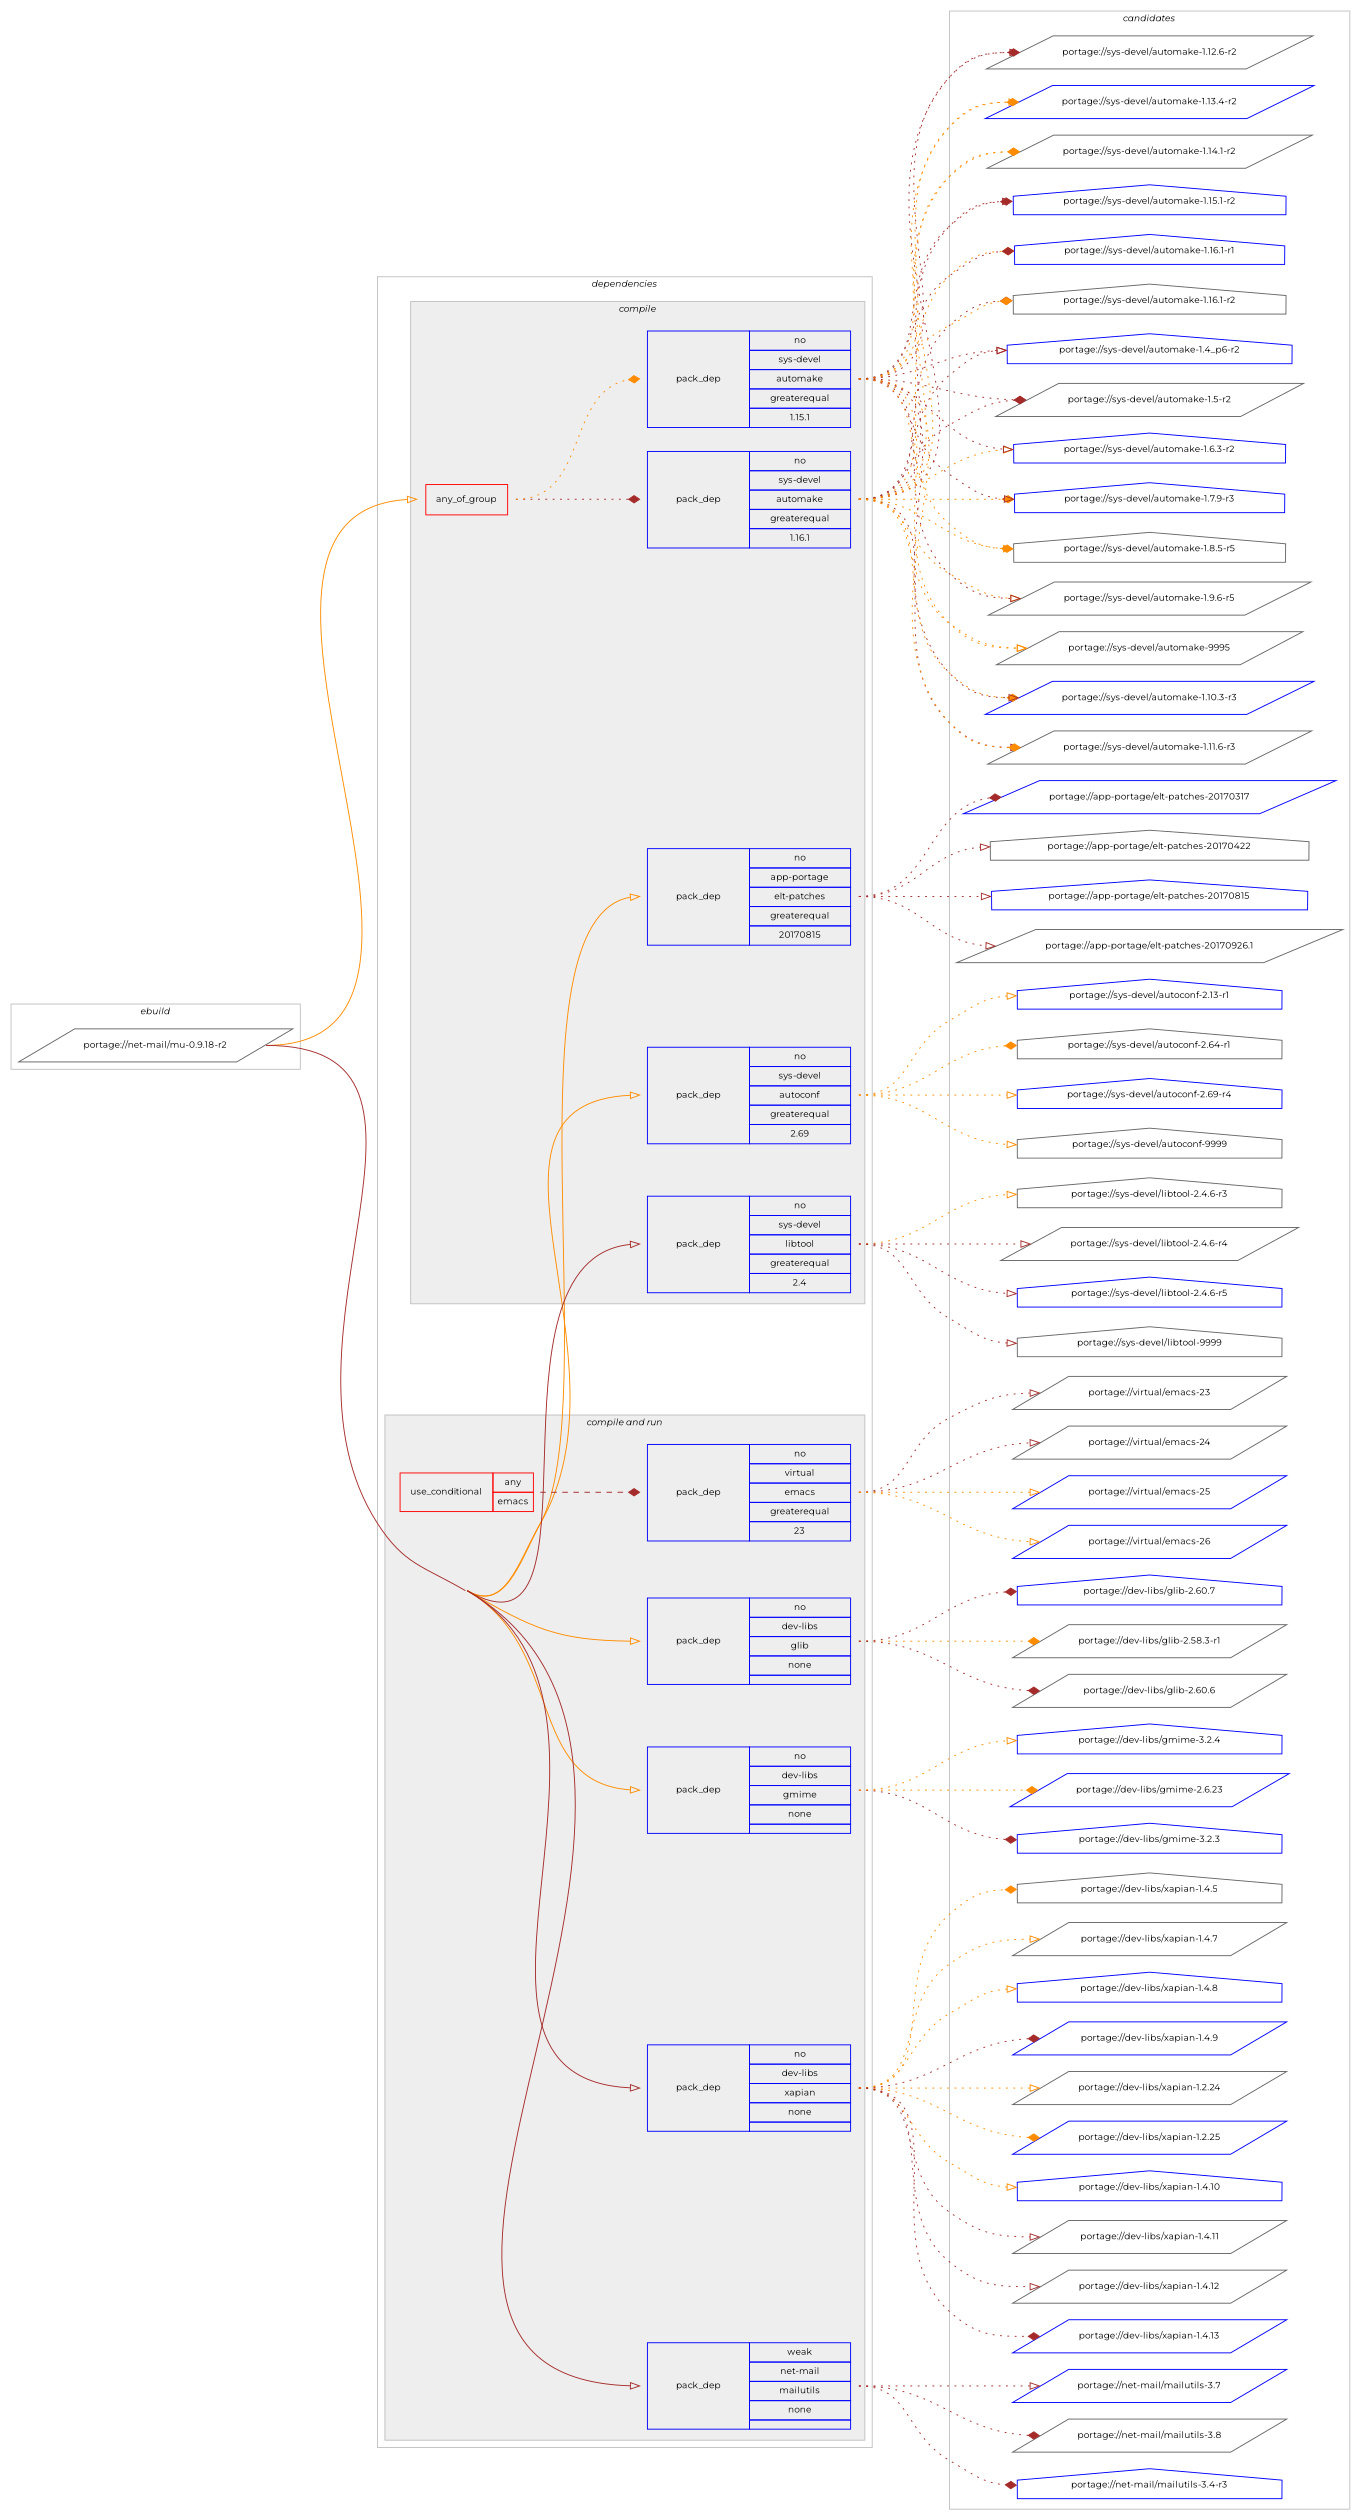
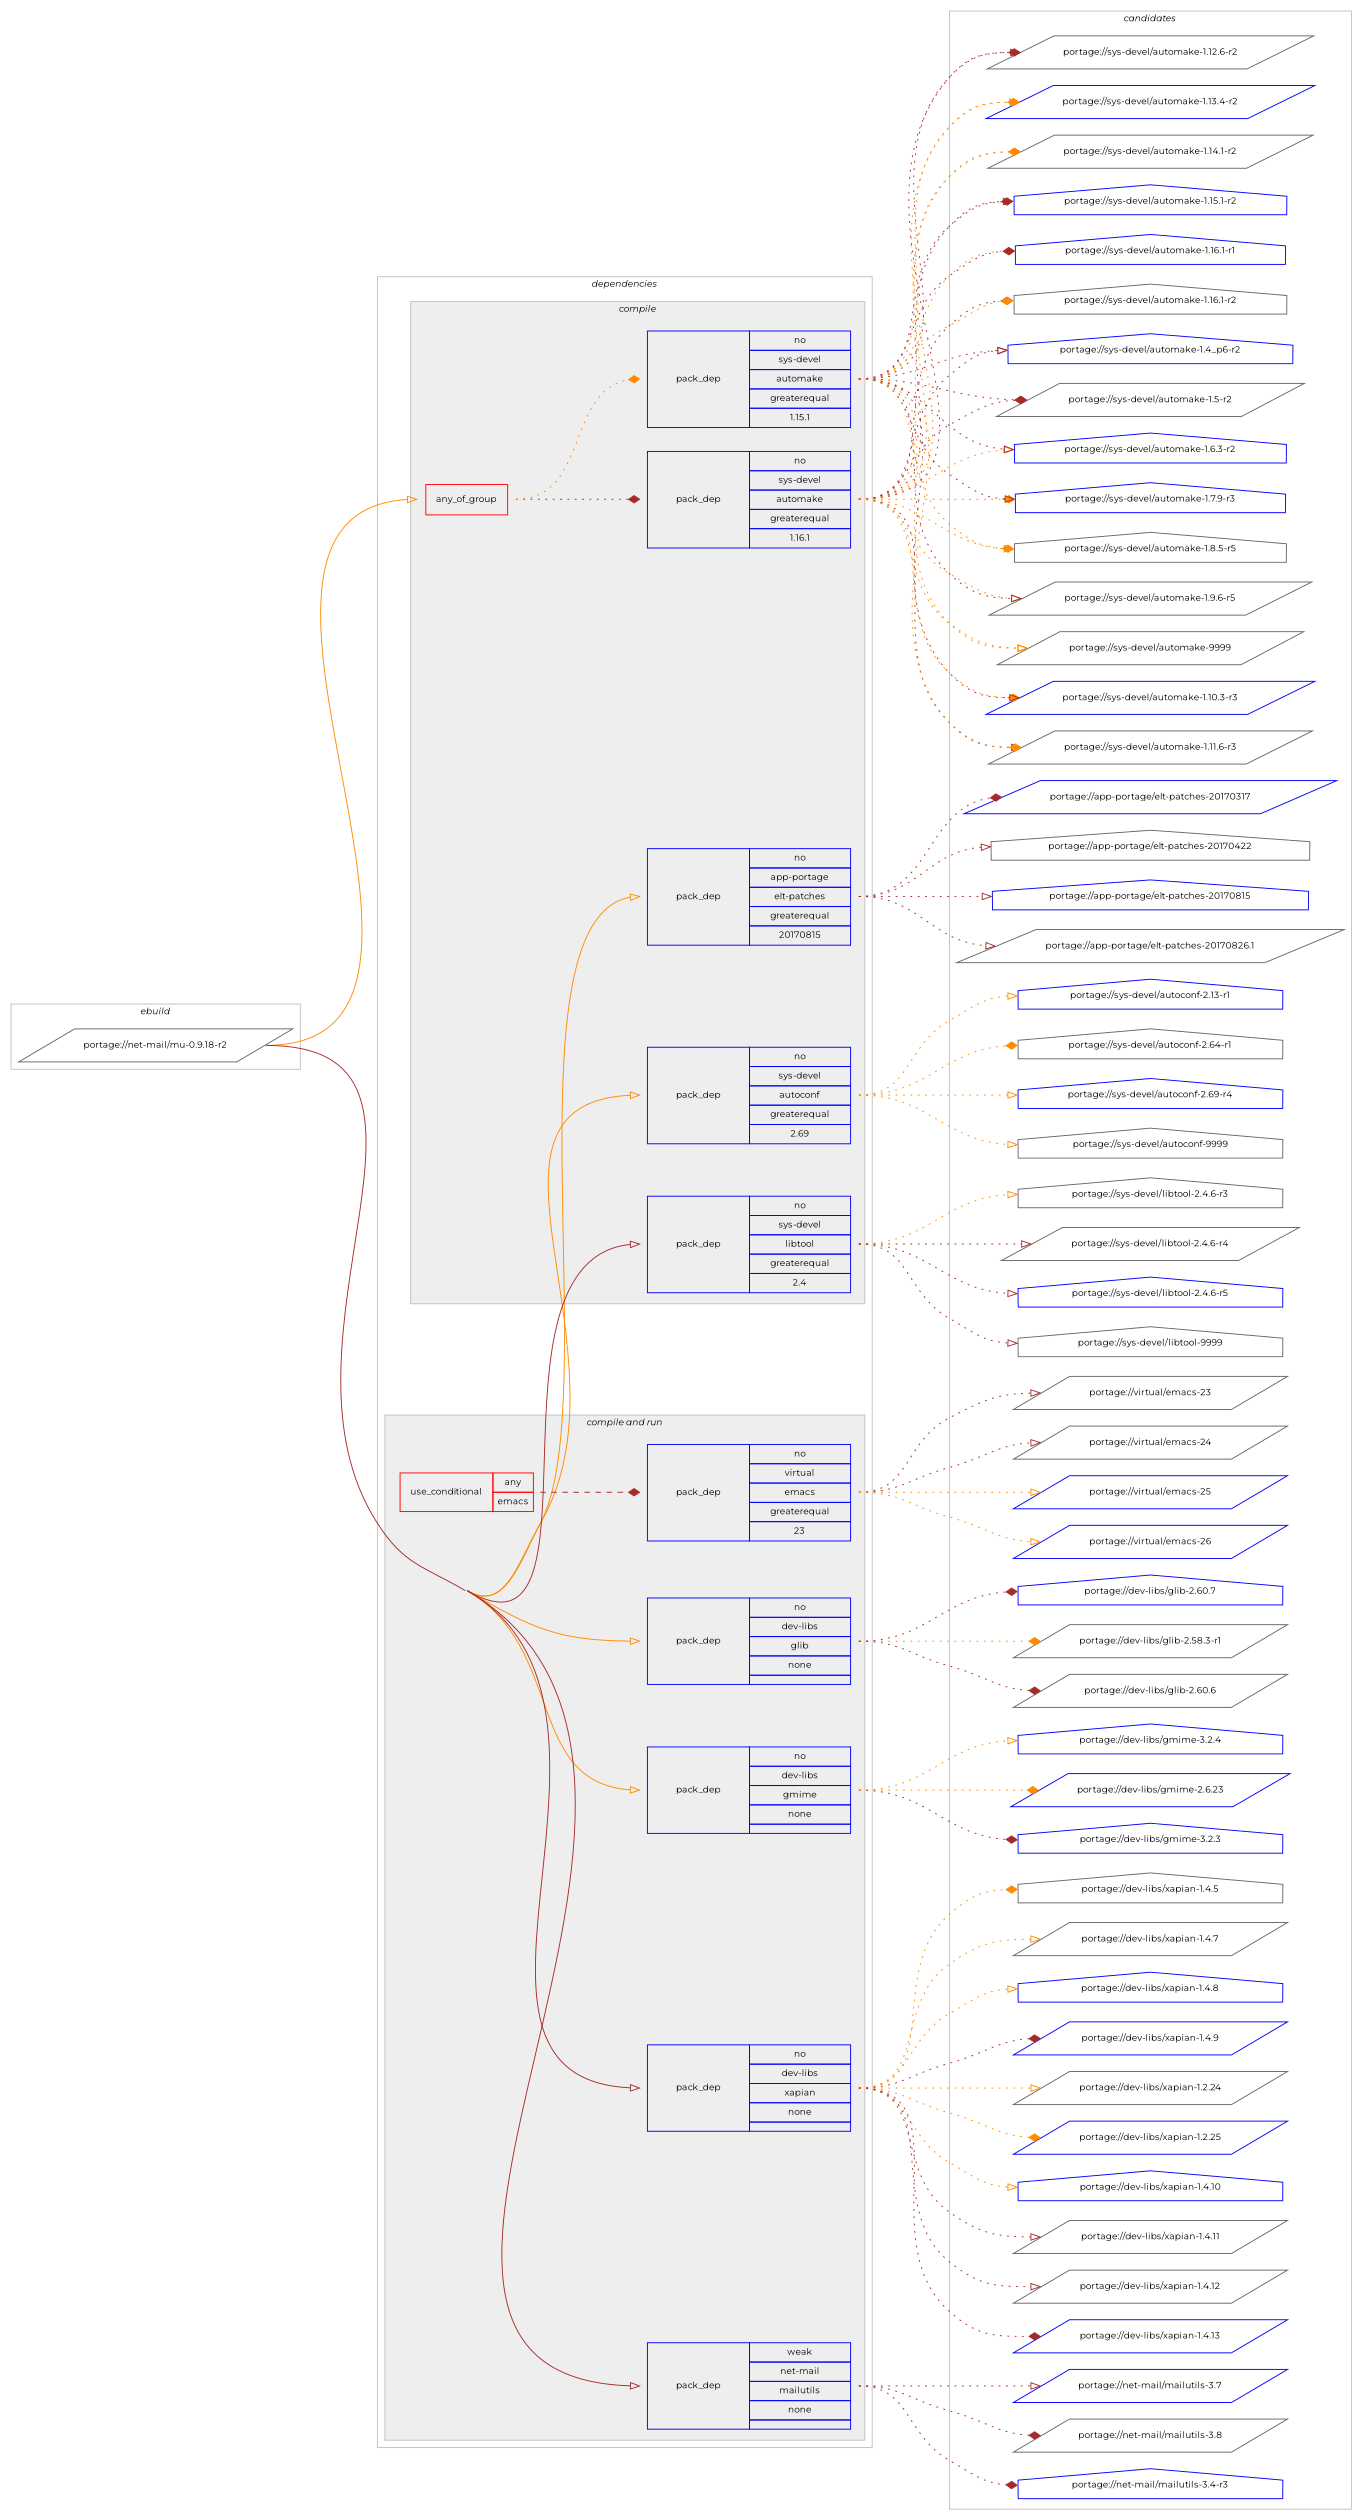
(1150, 648) -> (1150, 648)
(1150, 946) -> (1150, 946)
